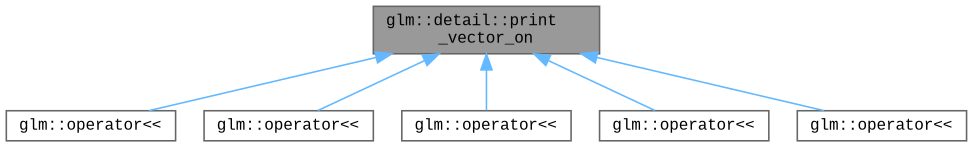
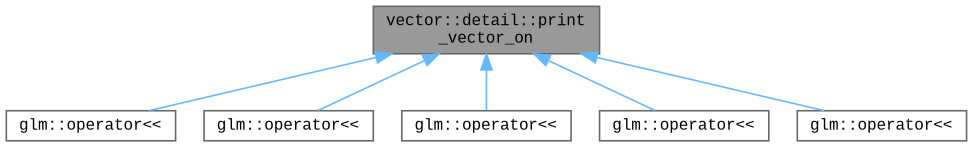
(486, 30) -> (486, 30)
